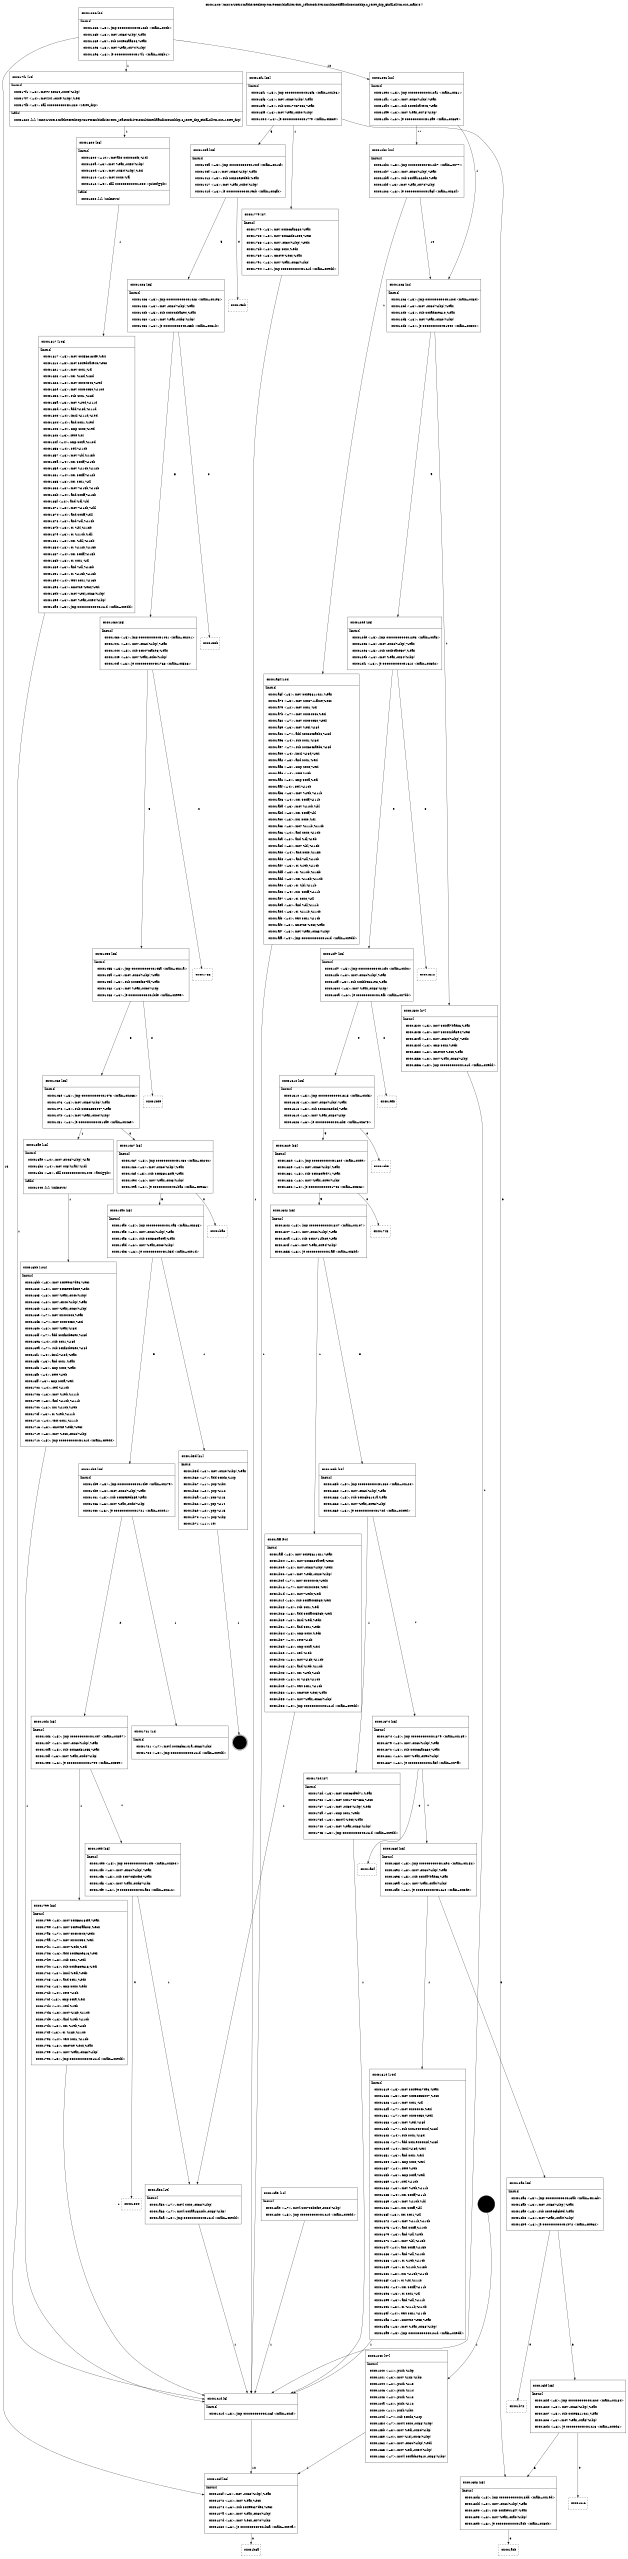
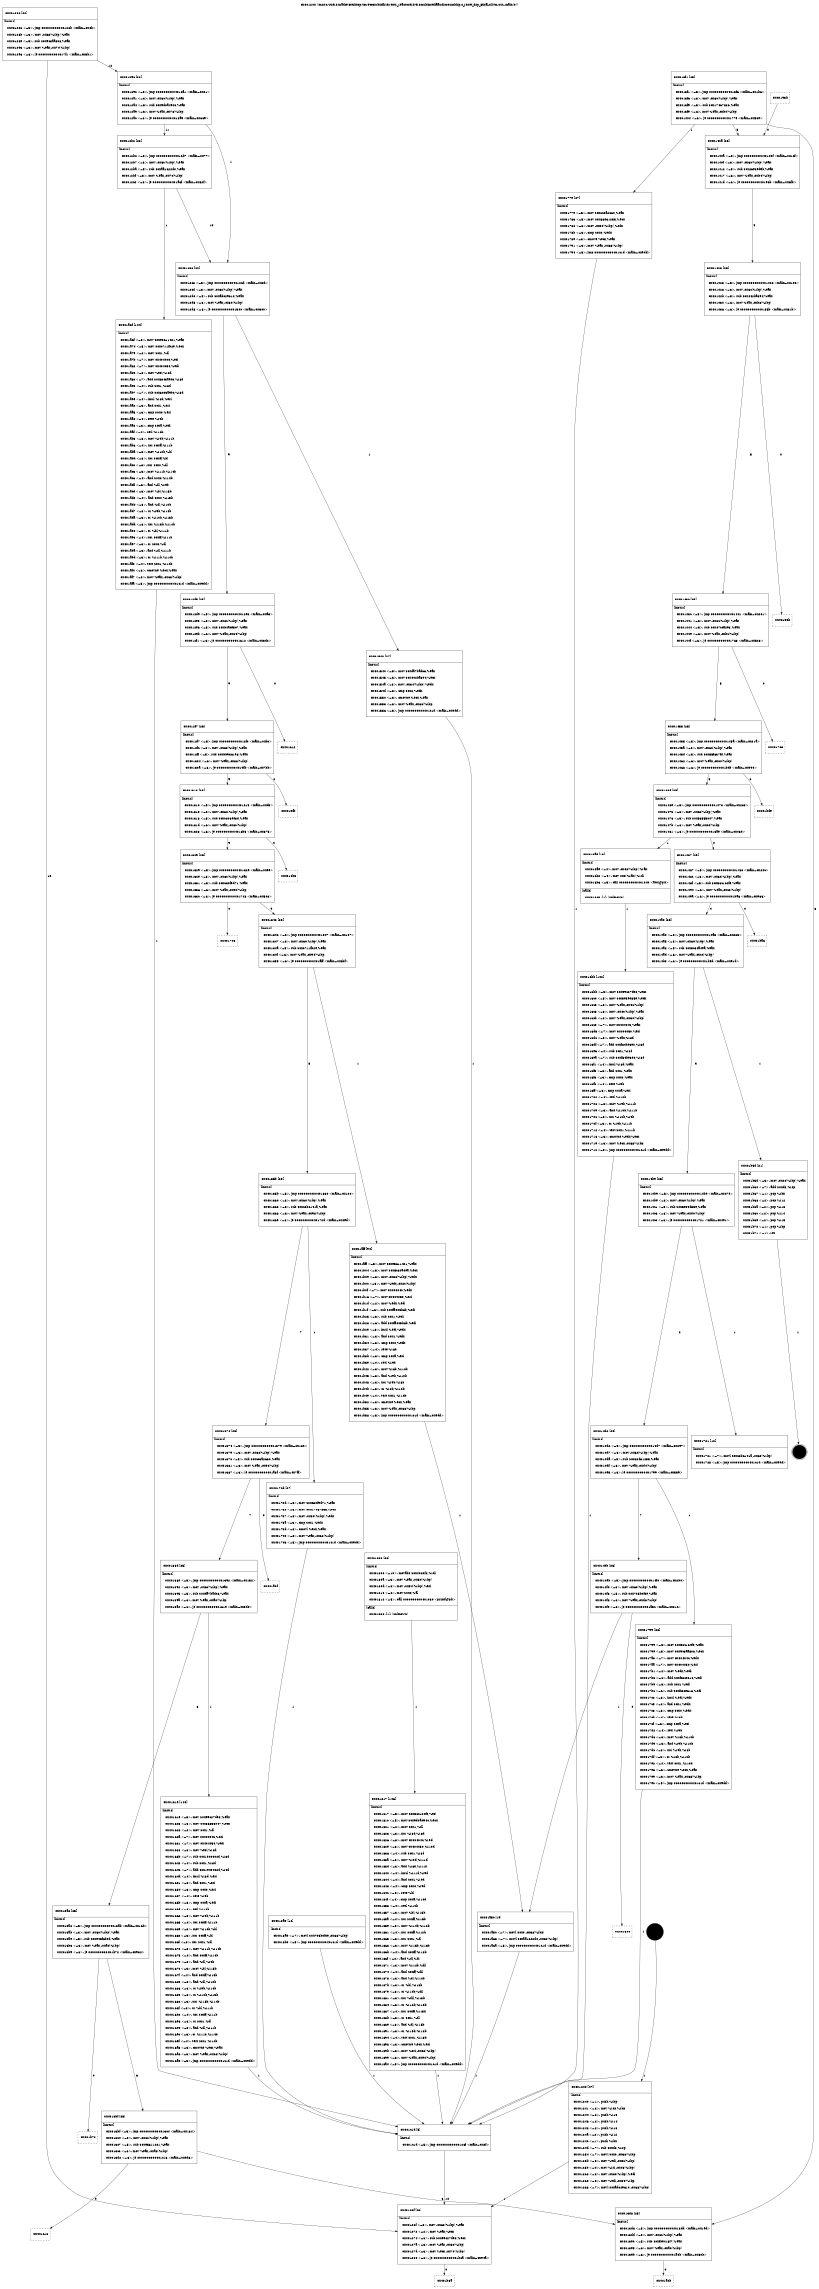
(126, 99) -> none
(237, 248) -> (771, 119)
(162, 1199) -> (710, 909)
